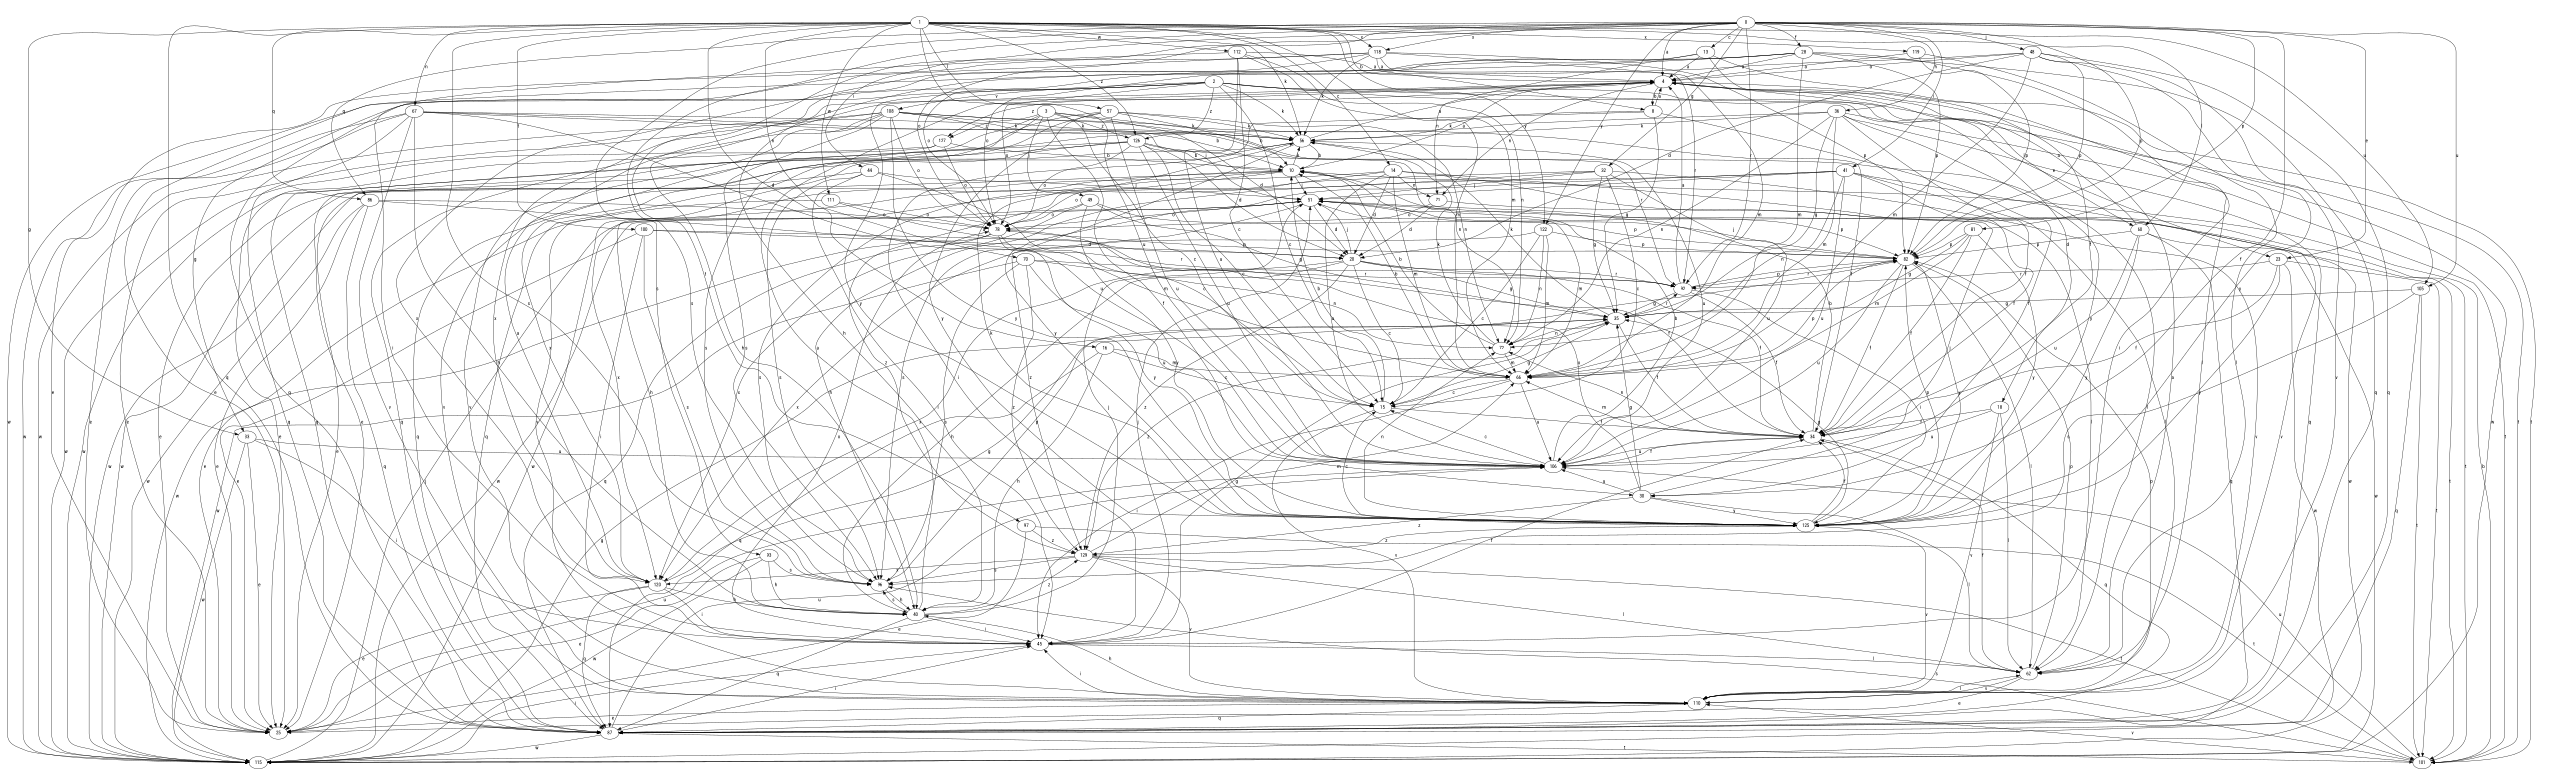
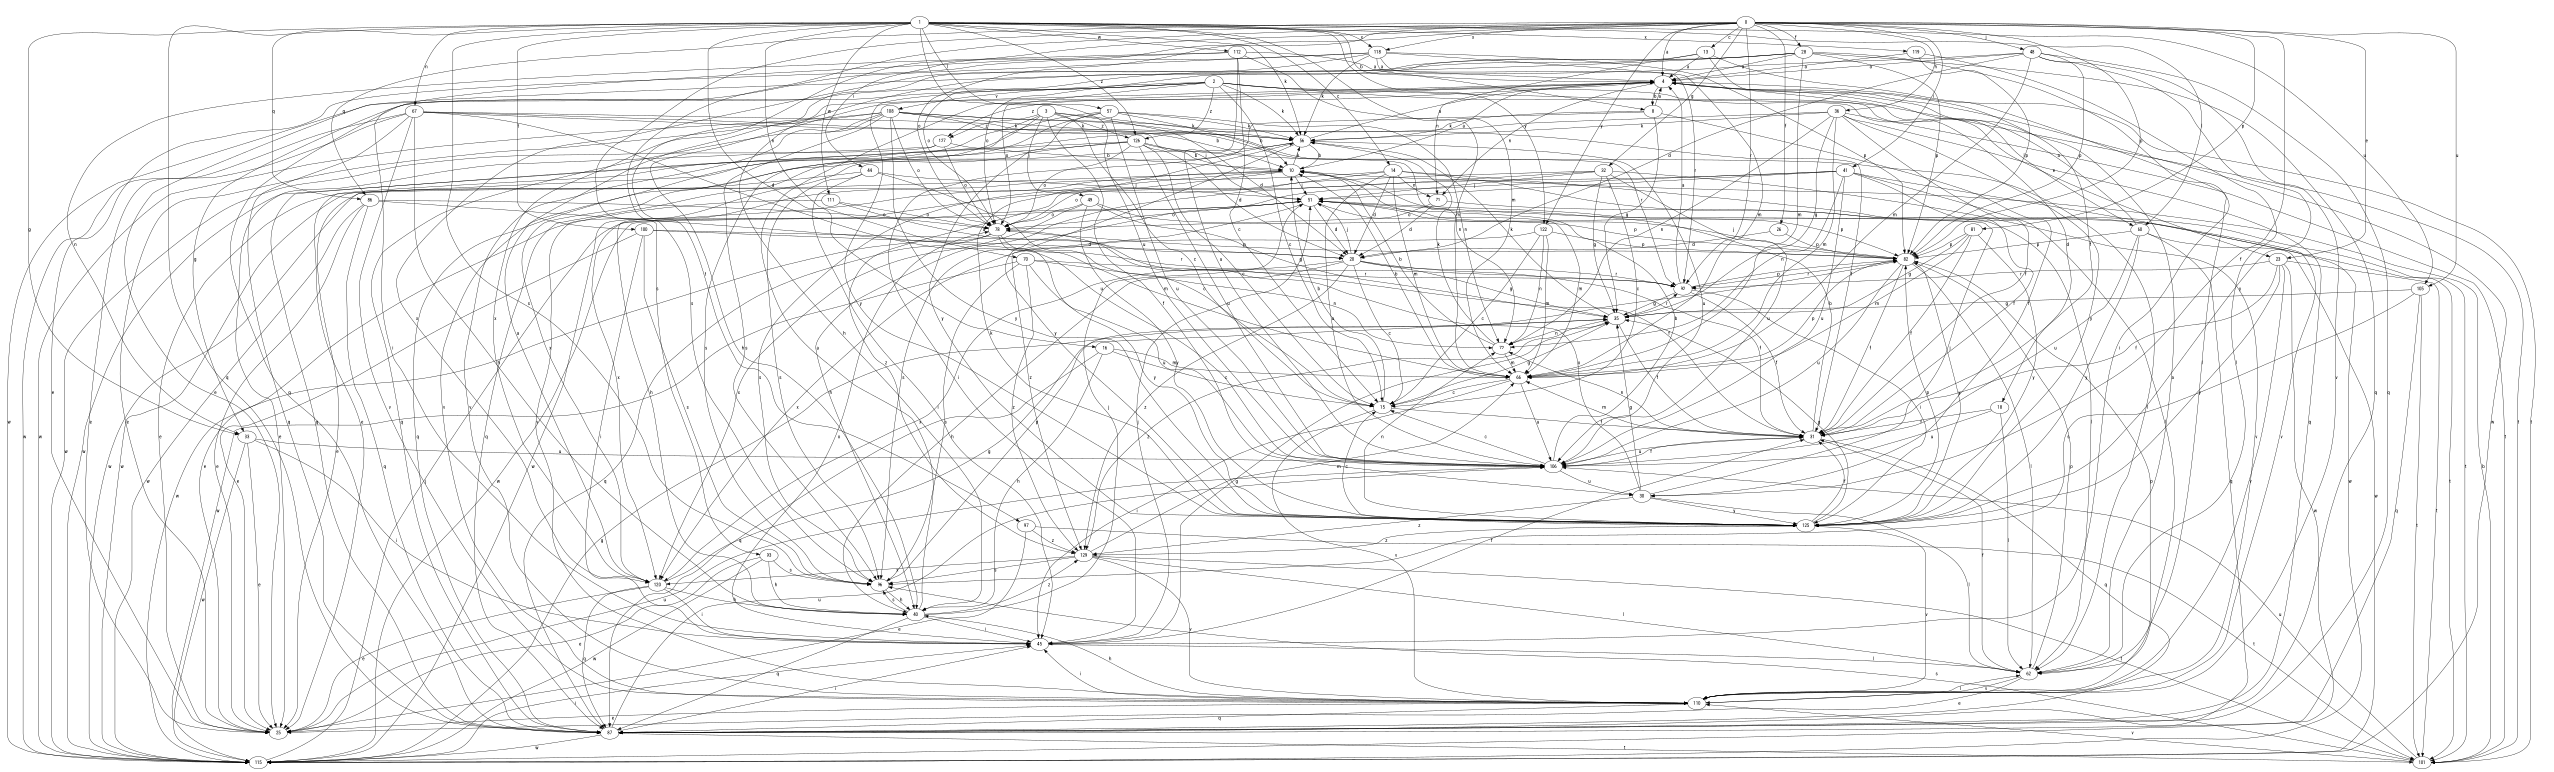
(1467, 110) -> (479, 82)
none -> (1779, 230)
(1812, 437) -> (1812, 437)
(1599, 482) -> (1594, 486)
(1941, 658) -> (2158, 653)
